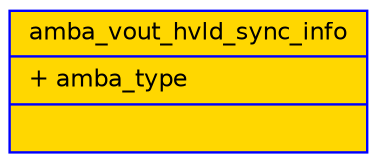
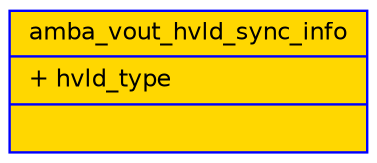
(109, 79) -> (101, 79)
